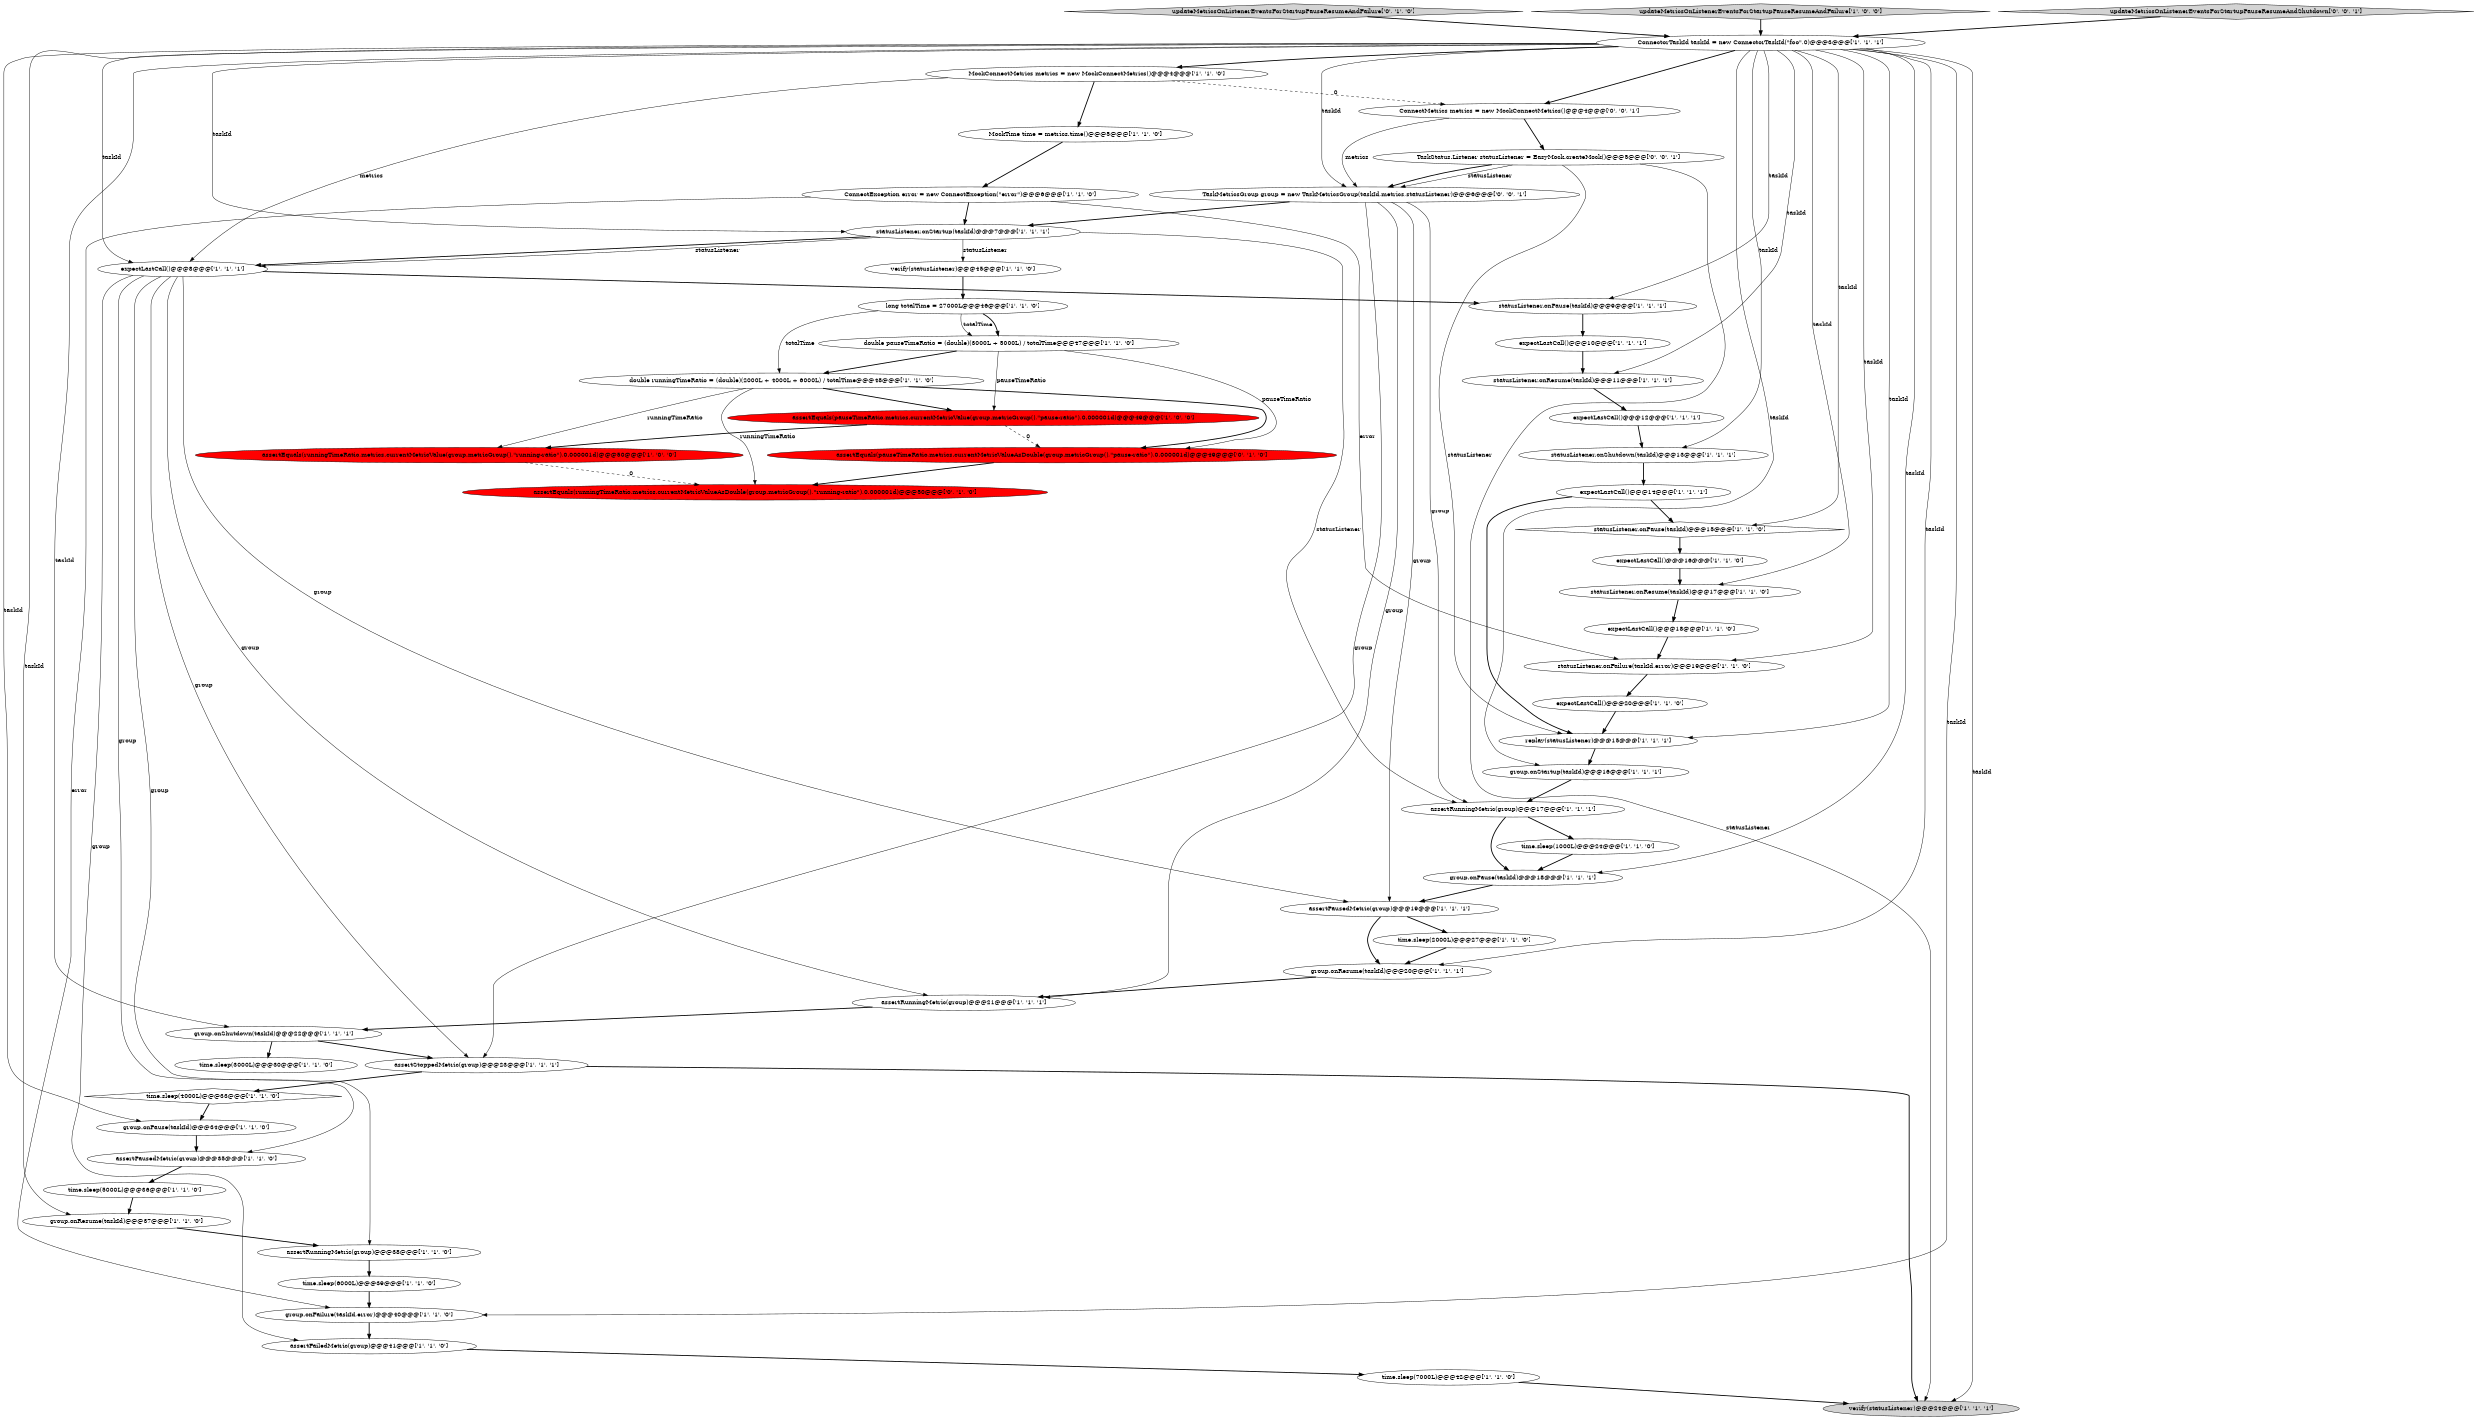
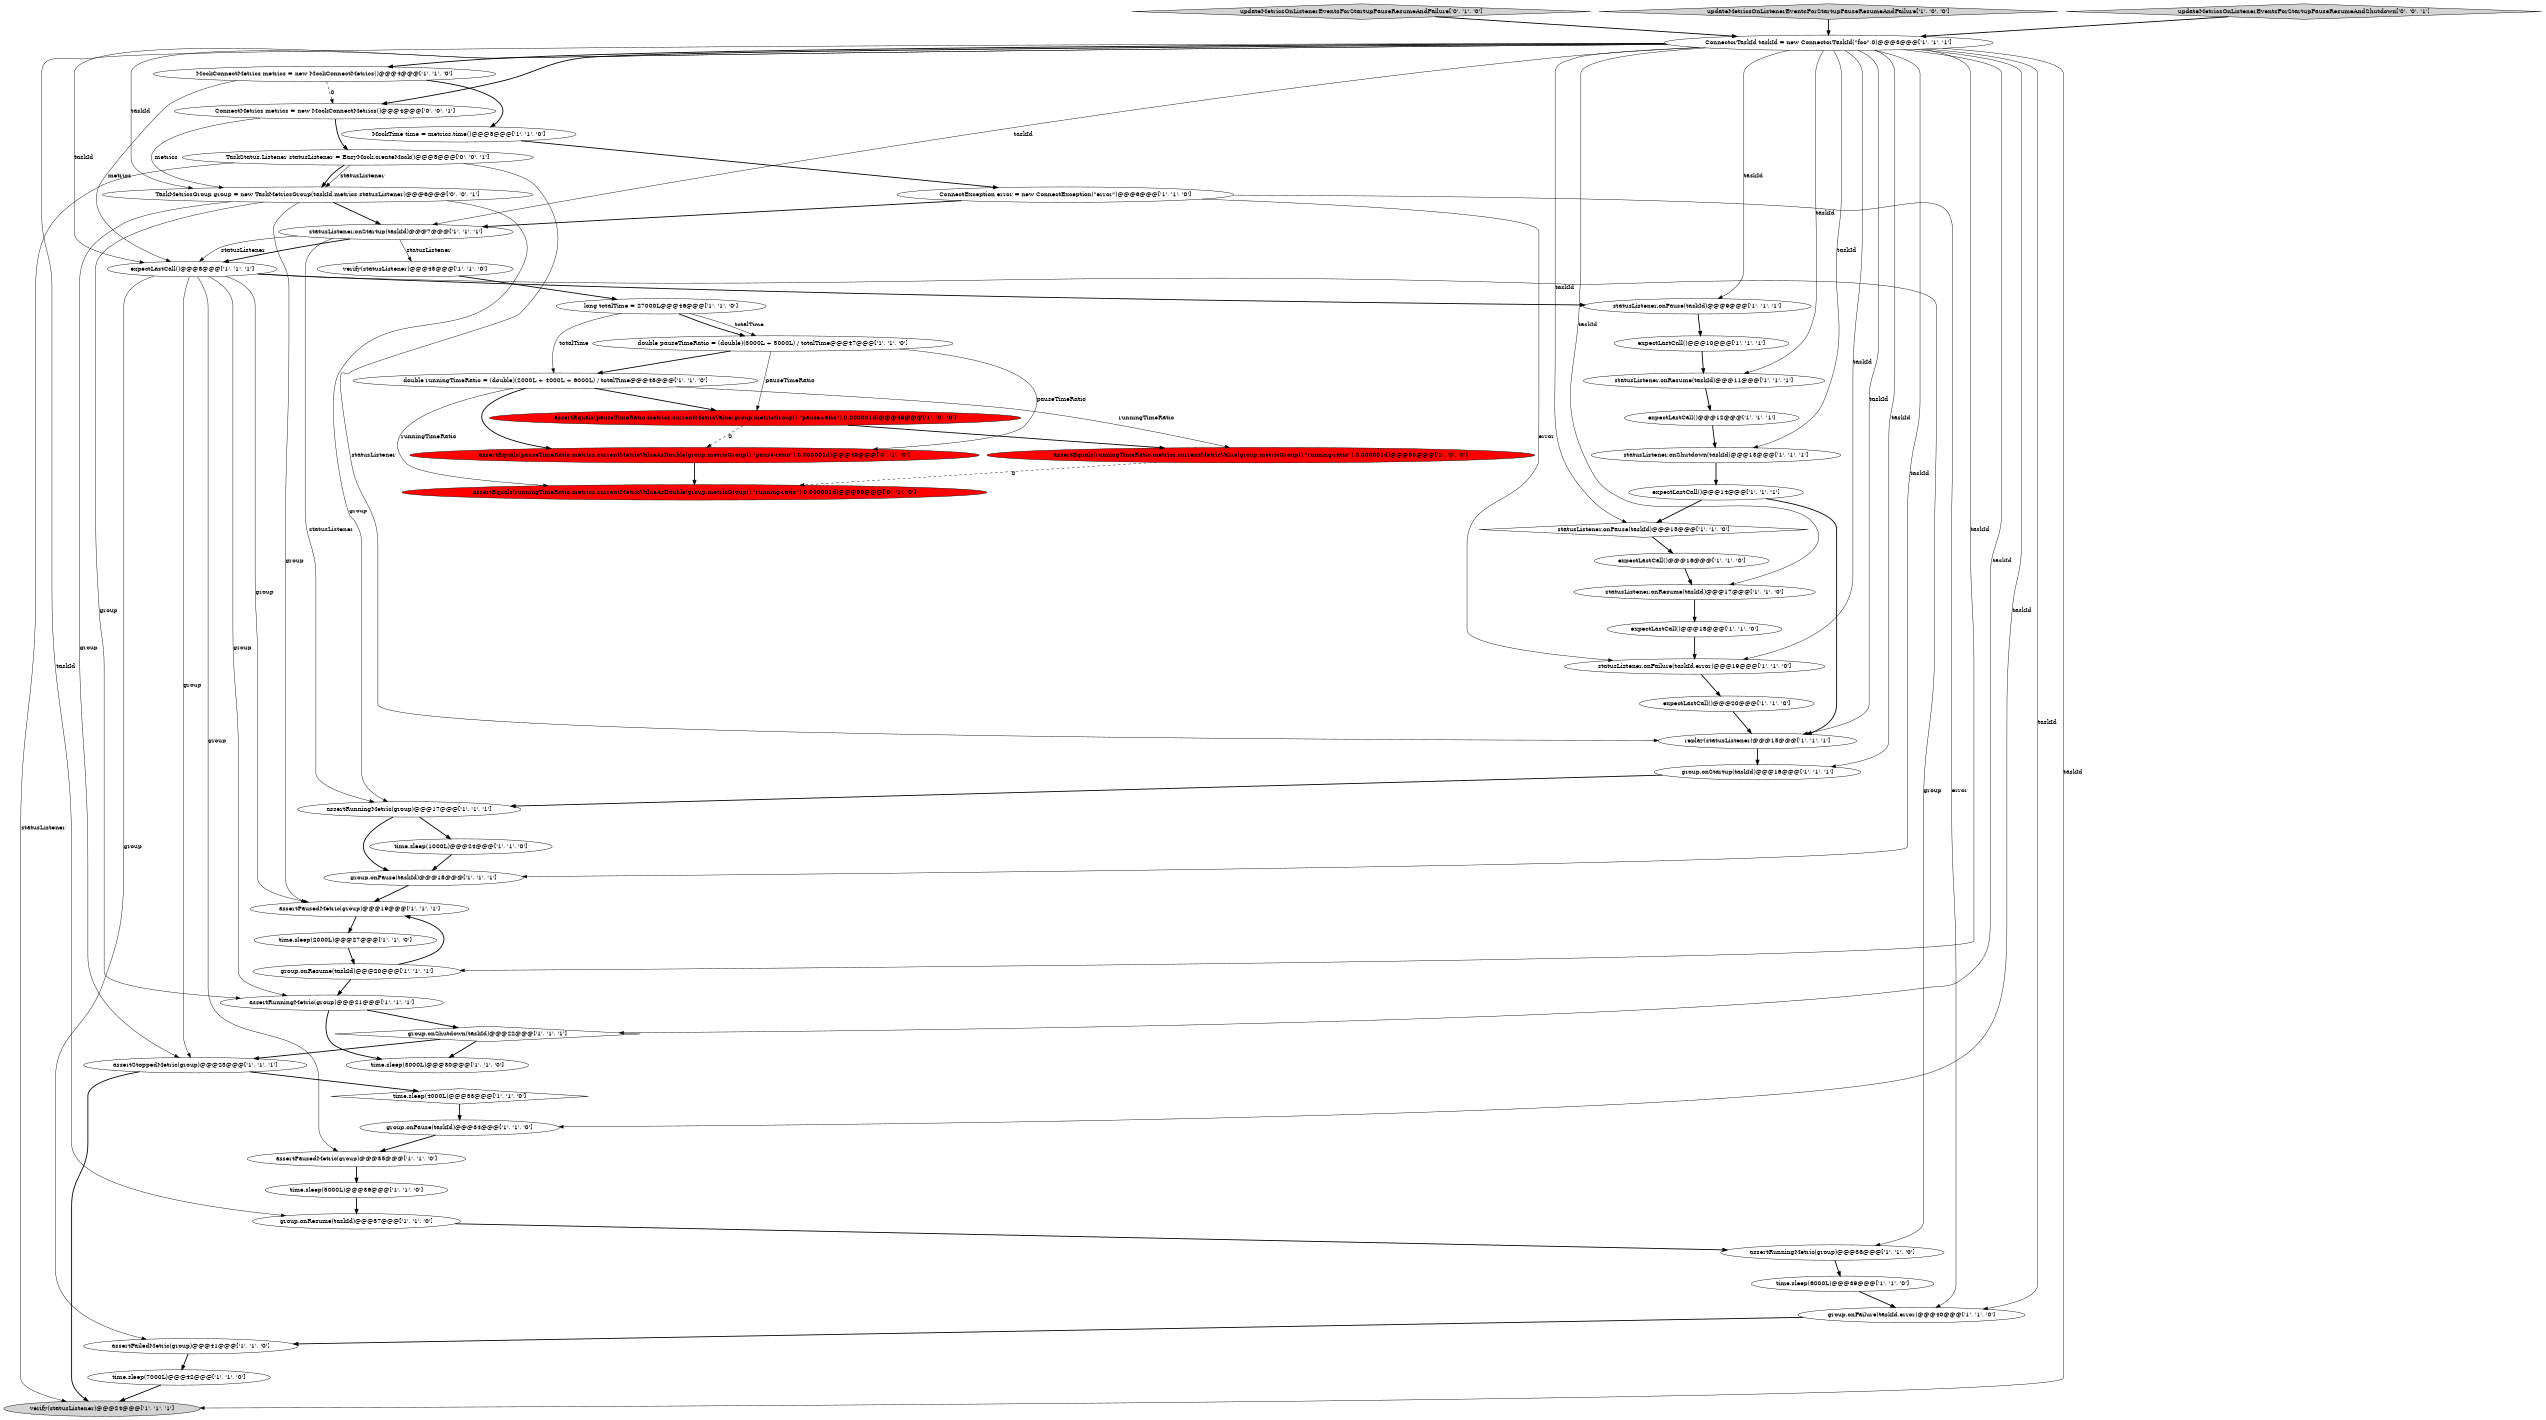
(1368, 938) -> (442, 945)
(274, 1034) -> (487, 1034)
none -> (337, 1047)
